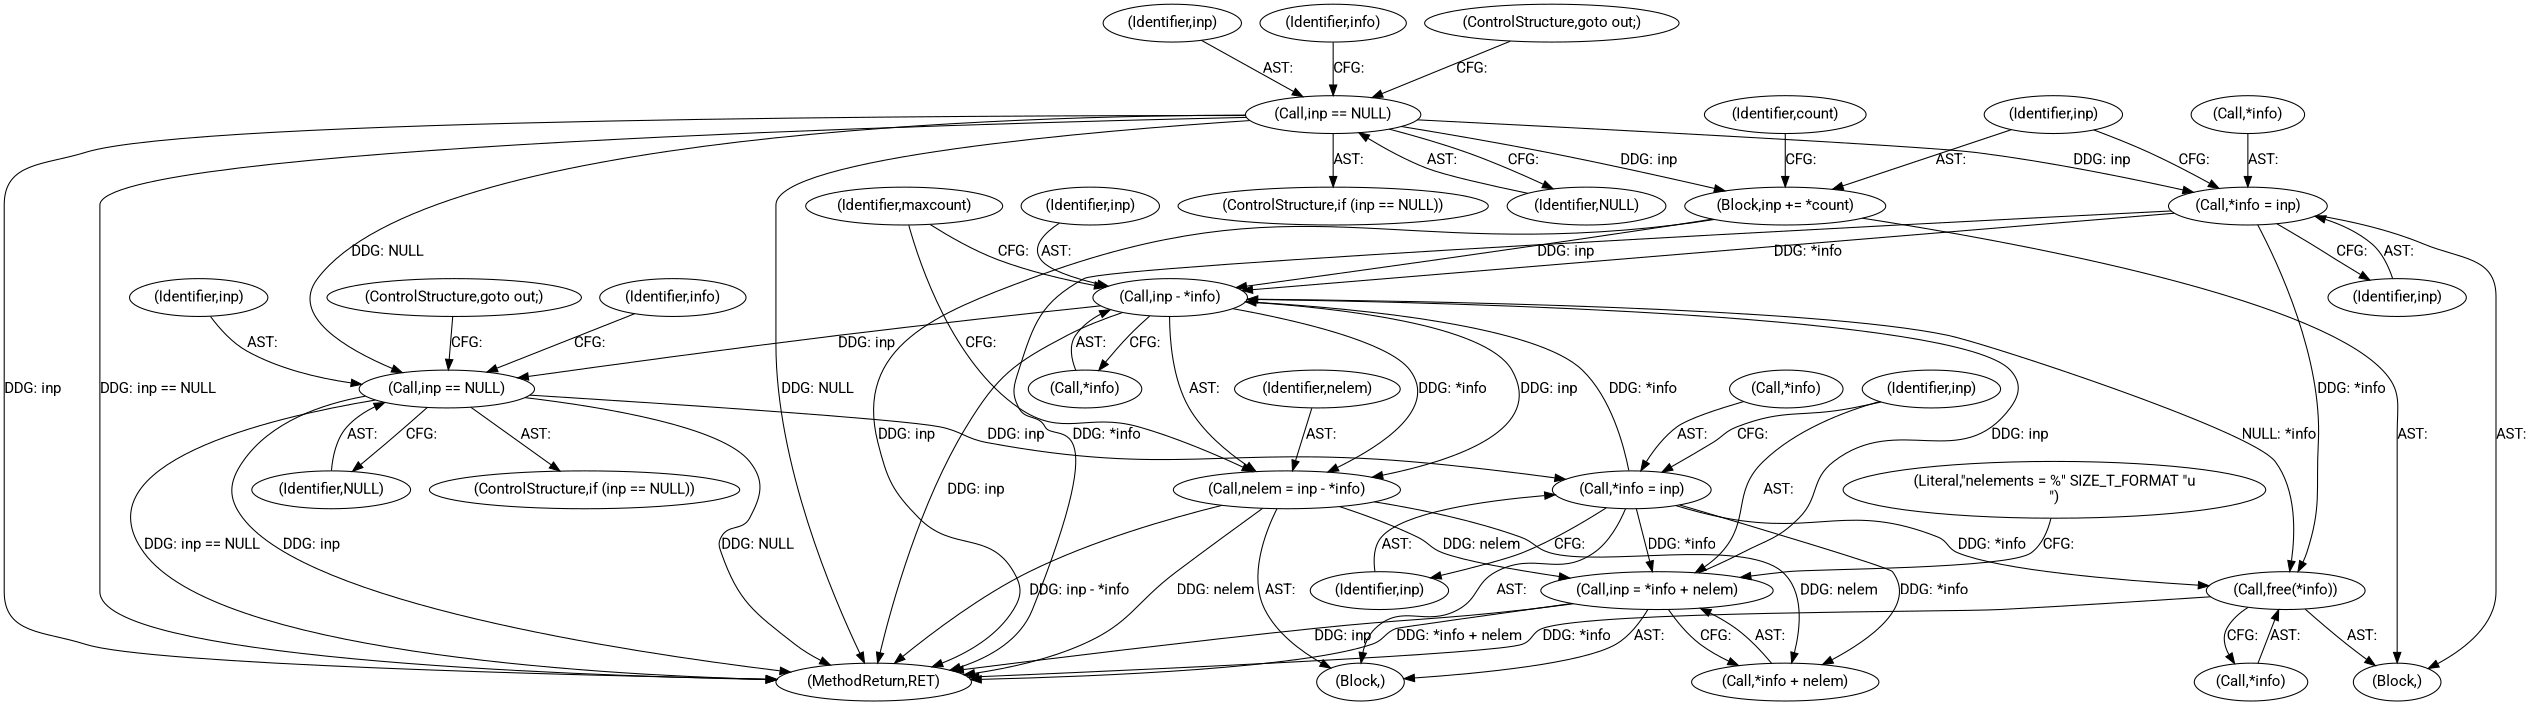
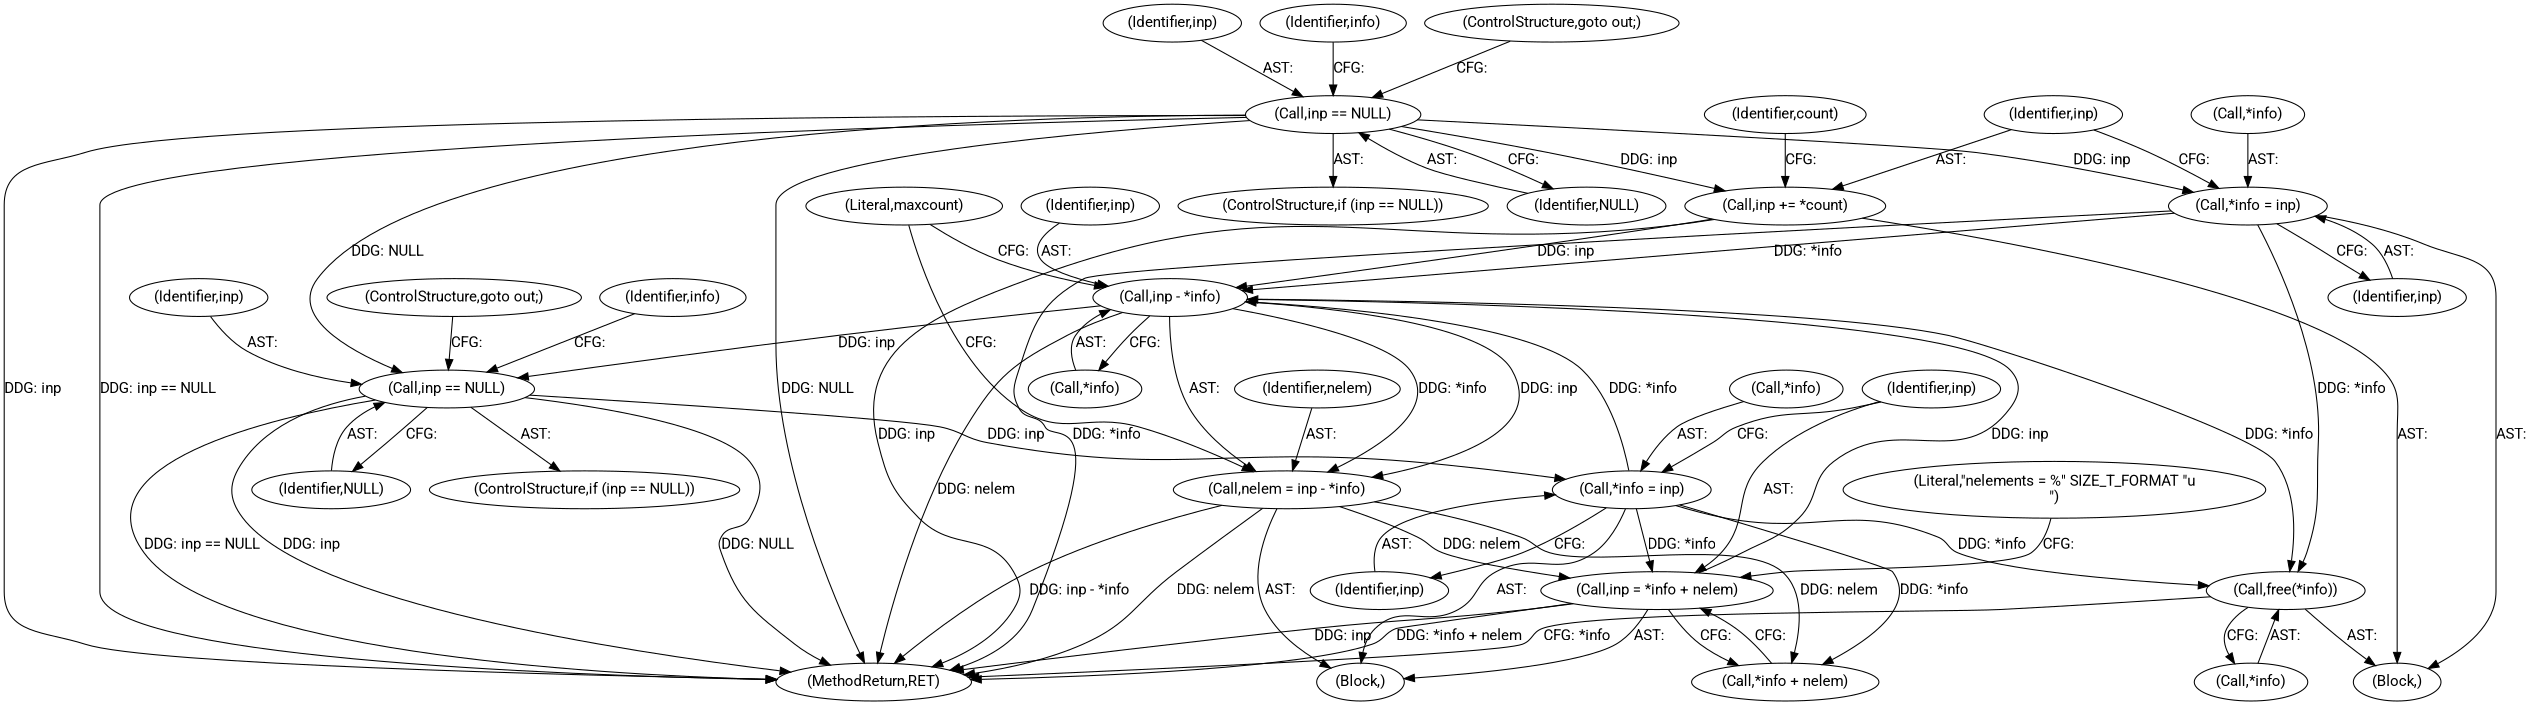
(904, 206) -> (904, 206)
(1785, 206) -> (1785, 206)
(2279, 435) -> (2279, 435)
(976, 490) -> (976, 490)
(1577, 636) -> (1577, 636)
(1773, 636) -> (1773, 636)
